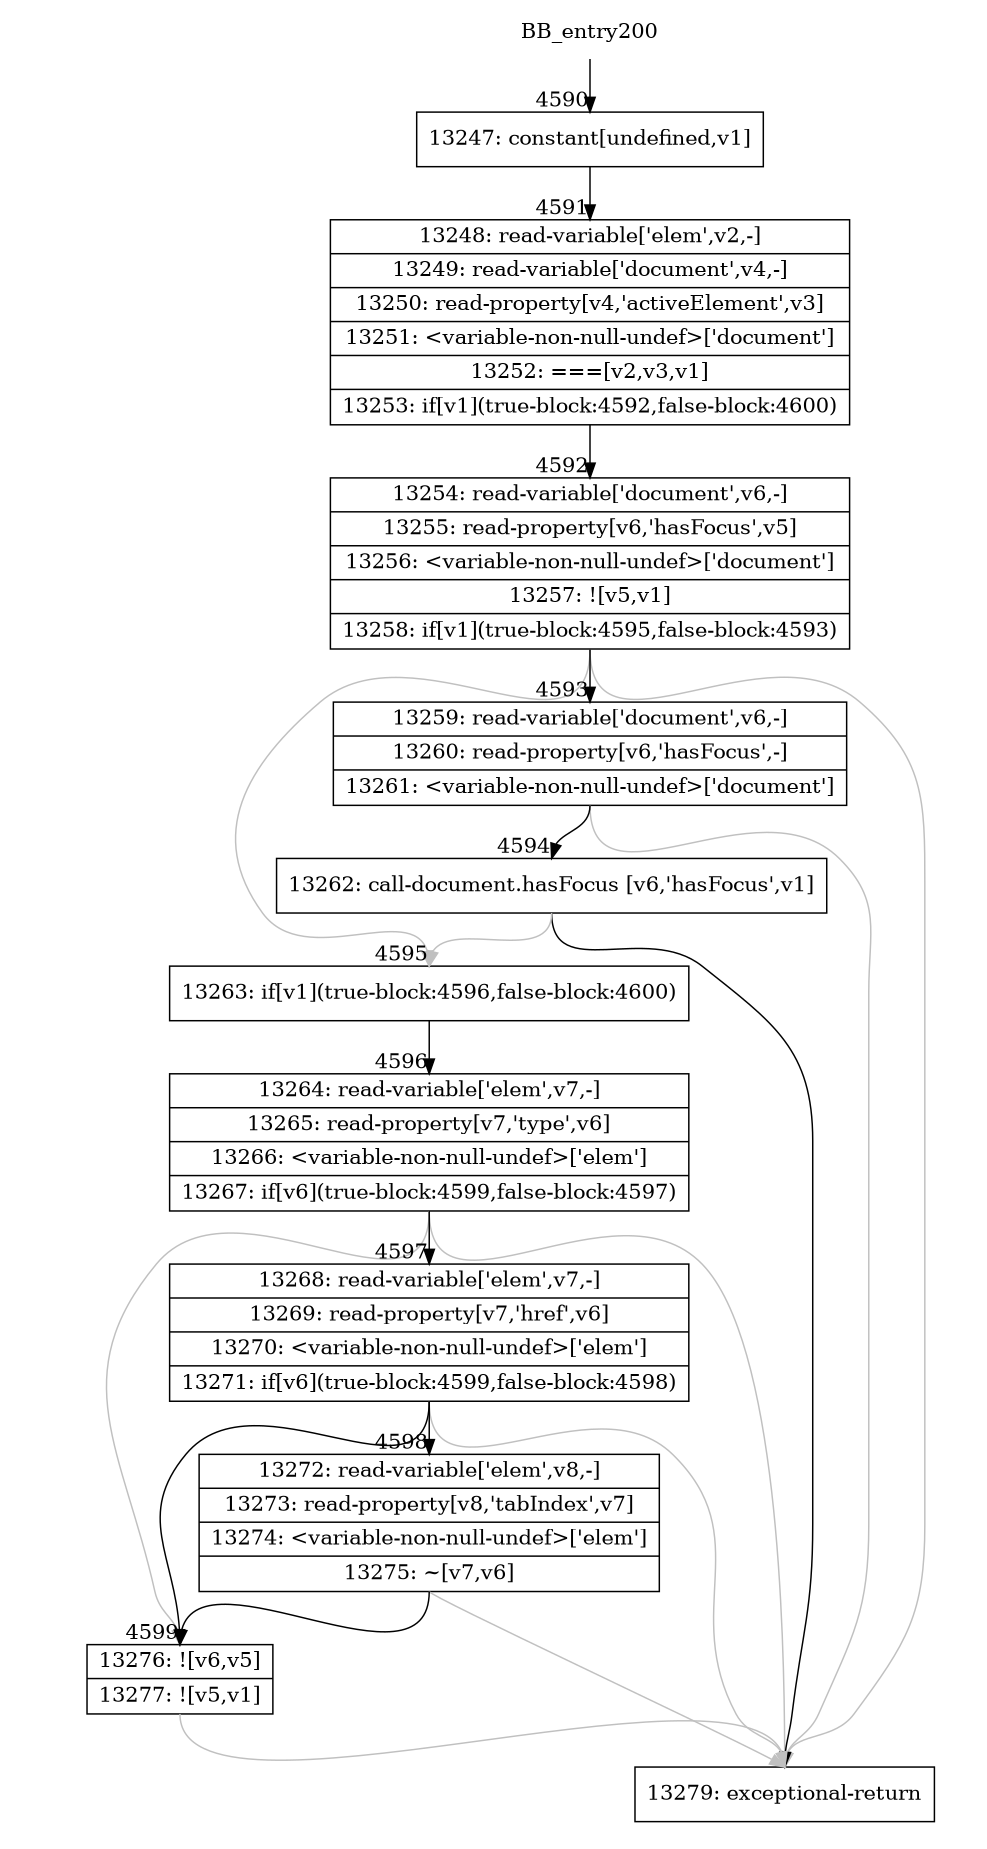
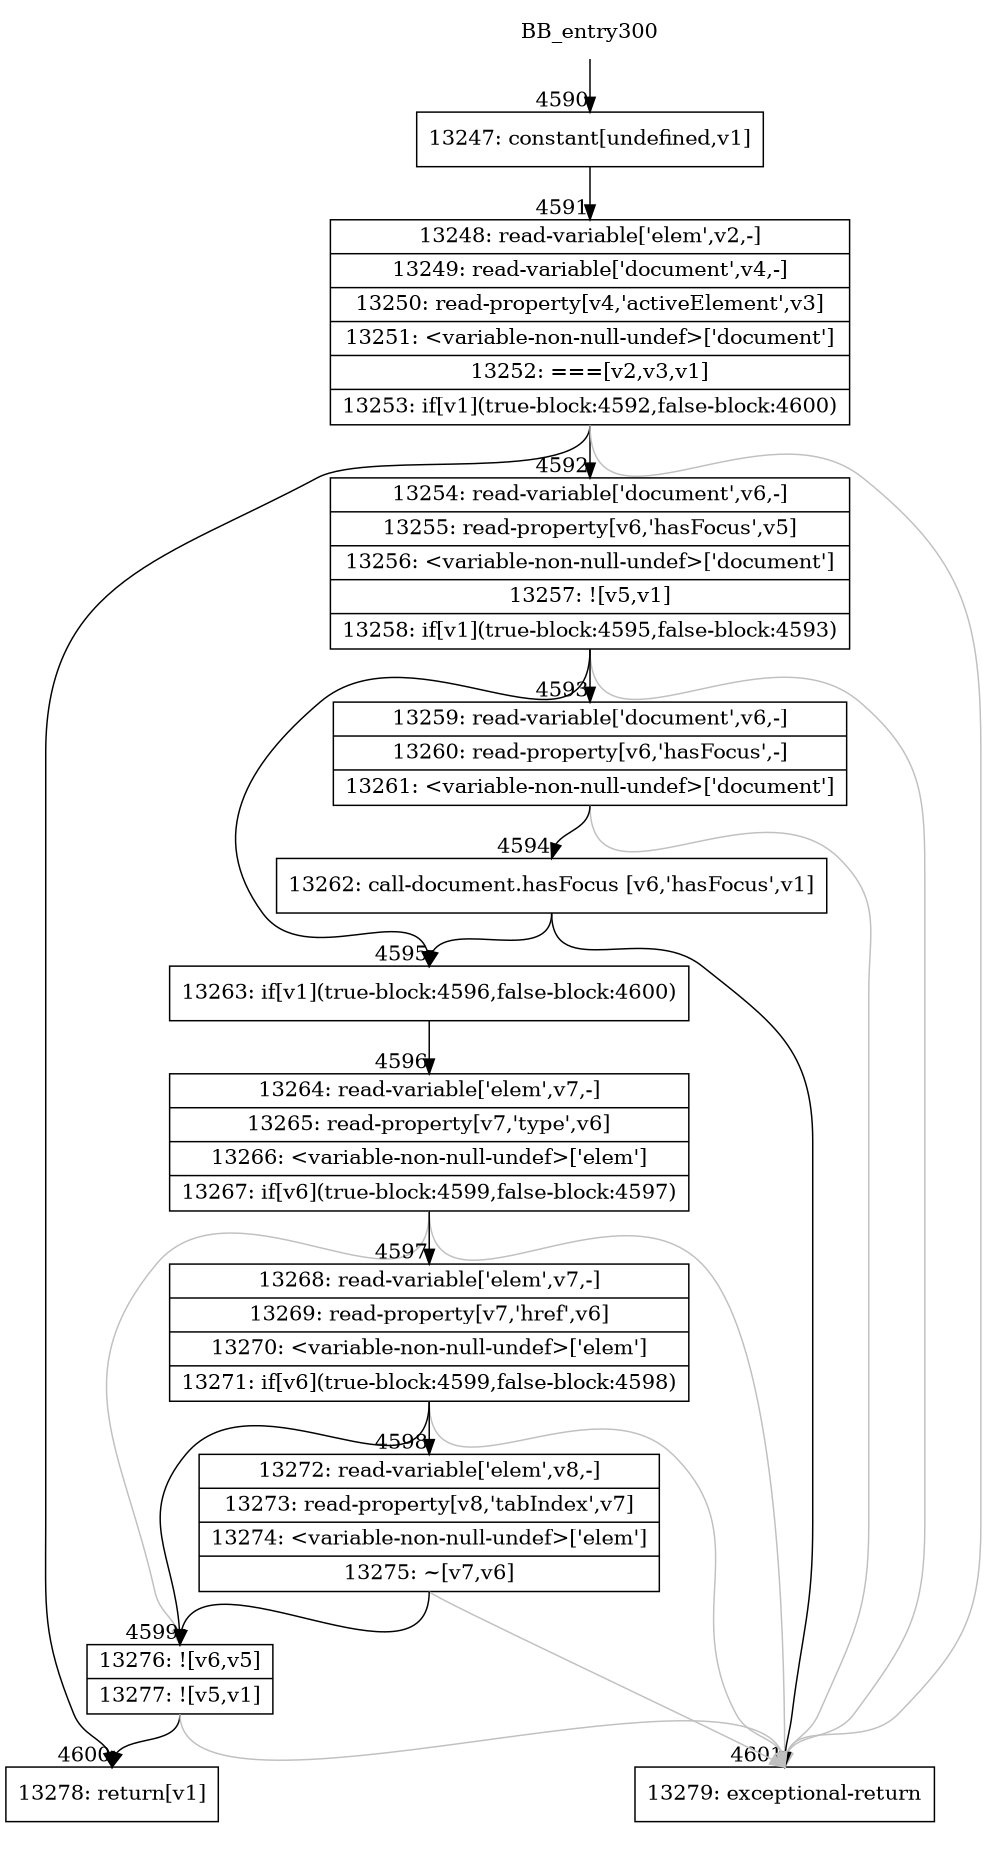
(590, 32) -> (590, 32)
(278, 743) -> (278, 743)
(498, 940) -> (498, 940)
none -> (981, 994)
none -> (112, 1794)
